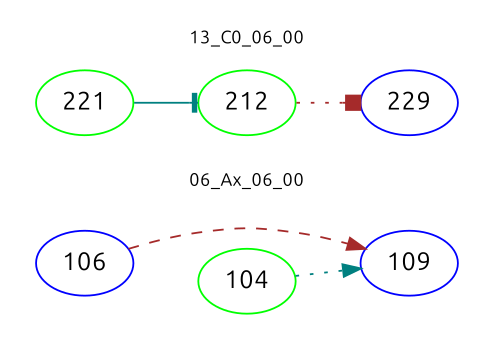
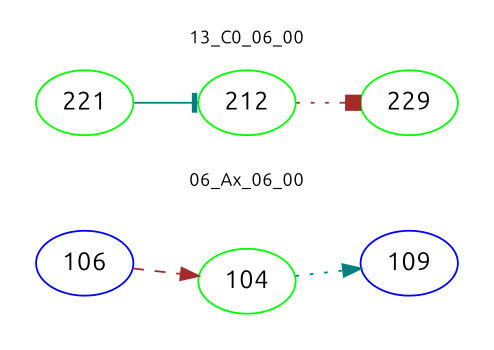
(409, 103) -> (409, 103)
(238, 228) -> (157, 271)
